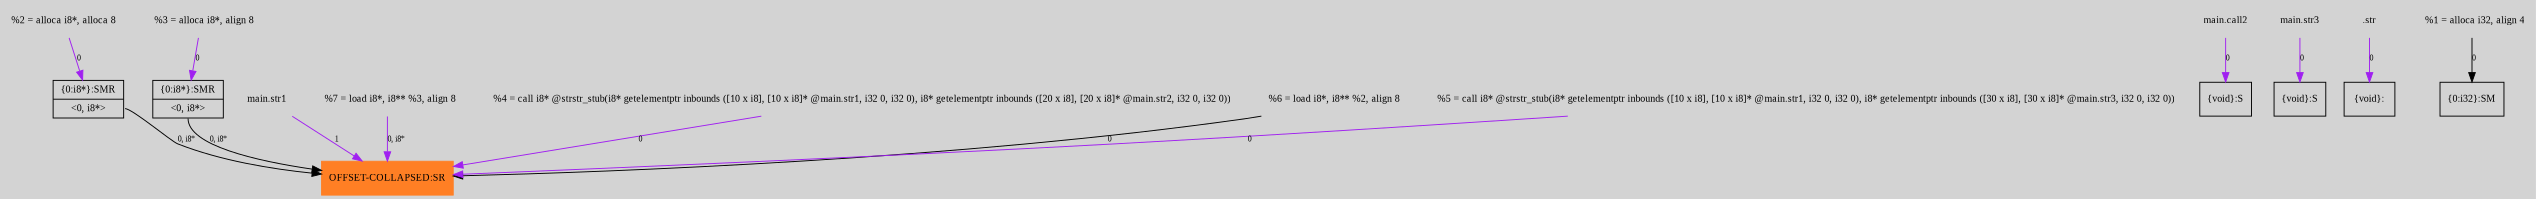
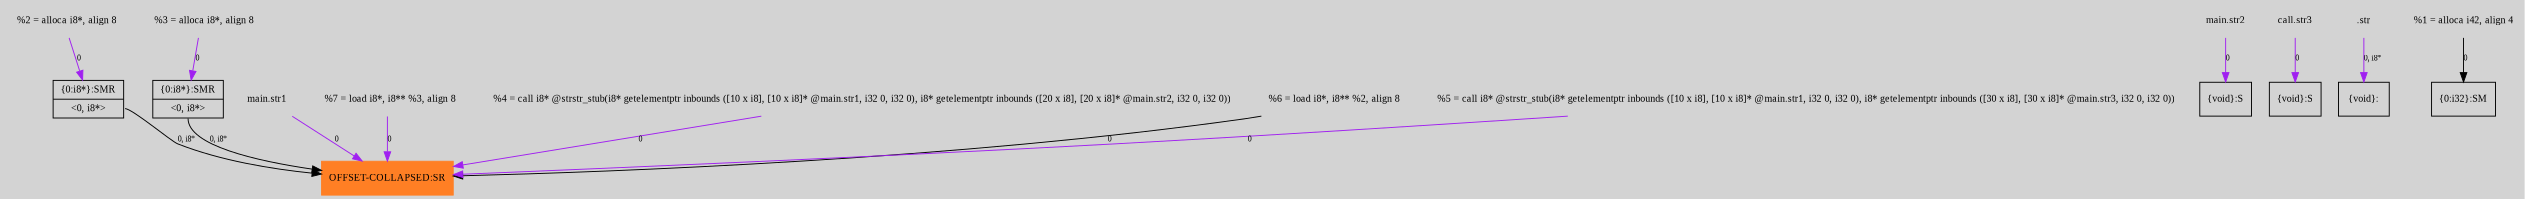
(64, 21) -> (64, 21)
(2226, 21) -> (2226, 21)
(2300, 21) -> (2295, 21)
(2472, 21) -> (2464, 21)
(2371, 59) -> (2373, 59)
(337, 140) -> (337, 140)
(396, 140) -> (389, 140)
